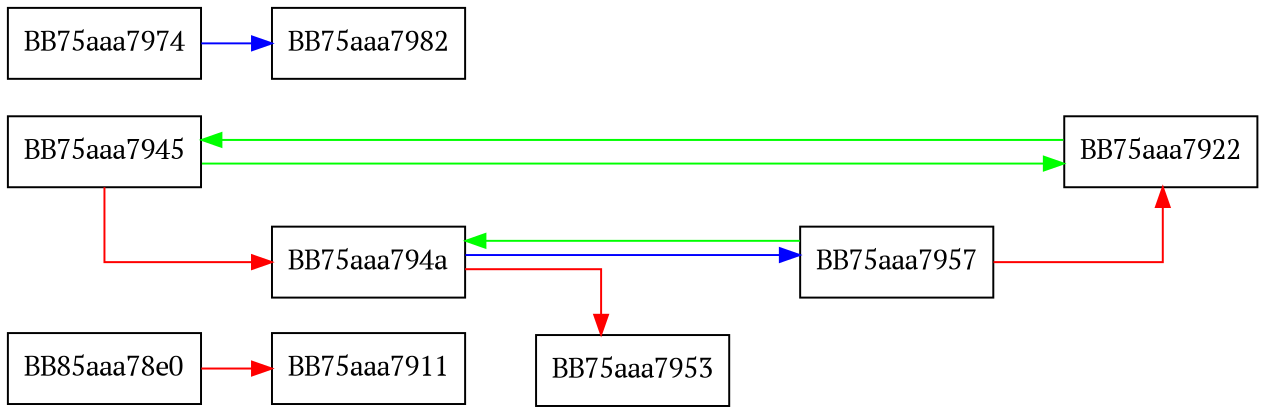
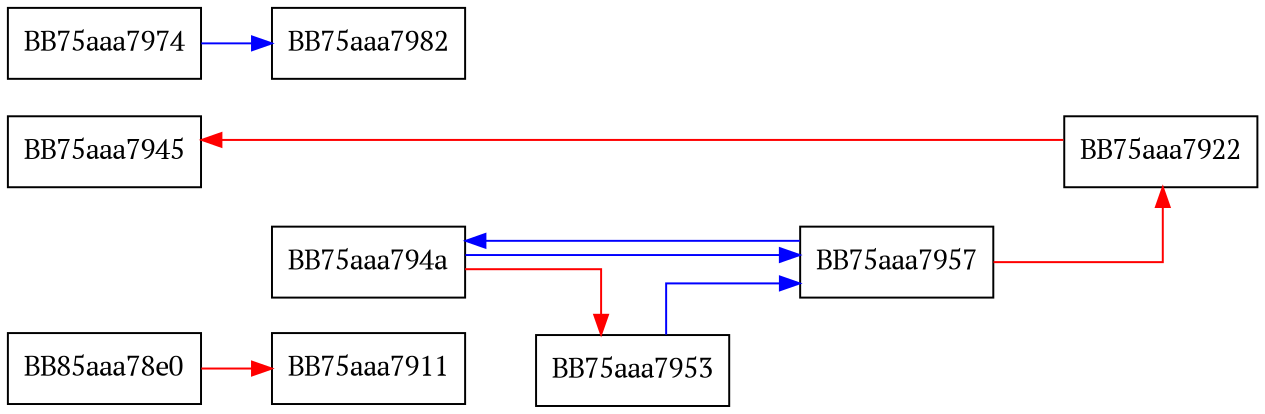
(642, 140) -> (642, 140)
(623, 164) -> none
(643, 241) -> (643, 241)
(141, 262) -> none
none -> (697, 283)
